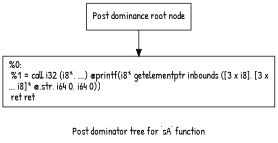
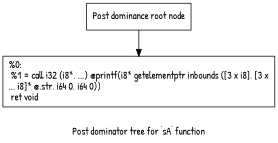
(22, 98) -> (24, 98)
